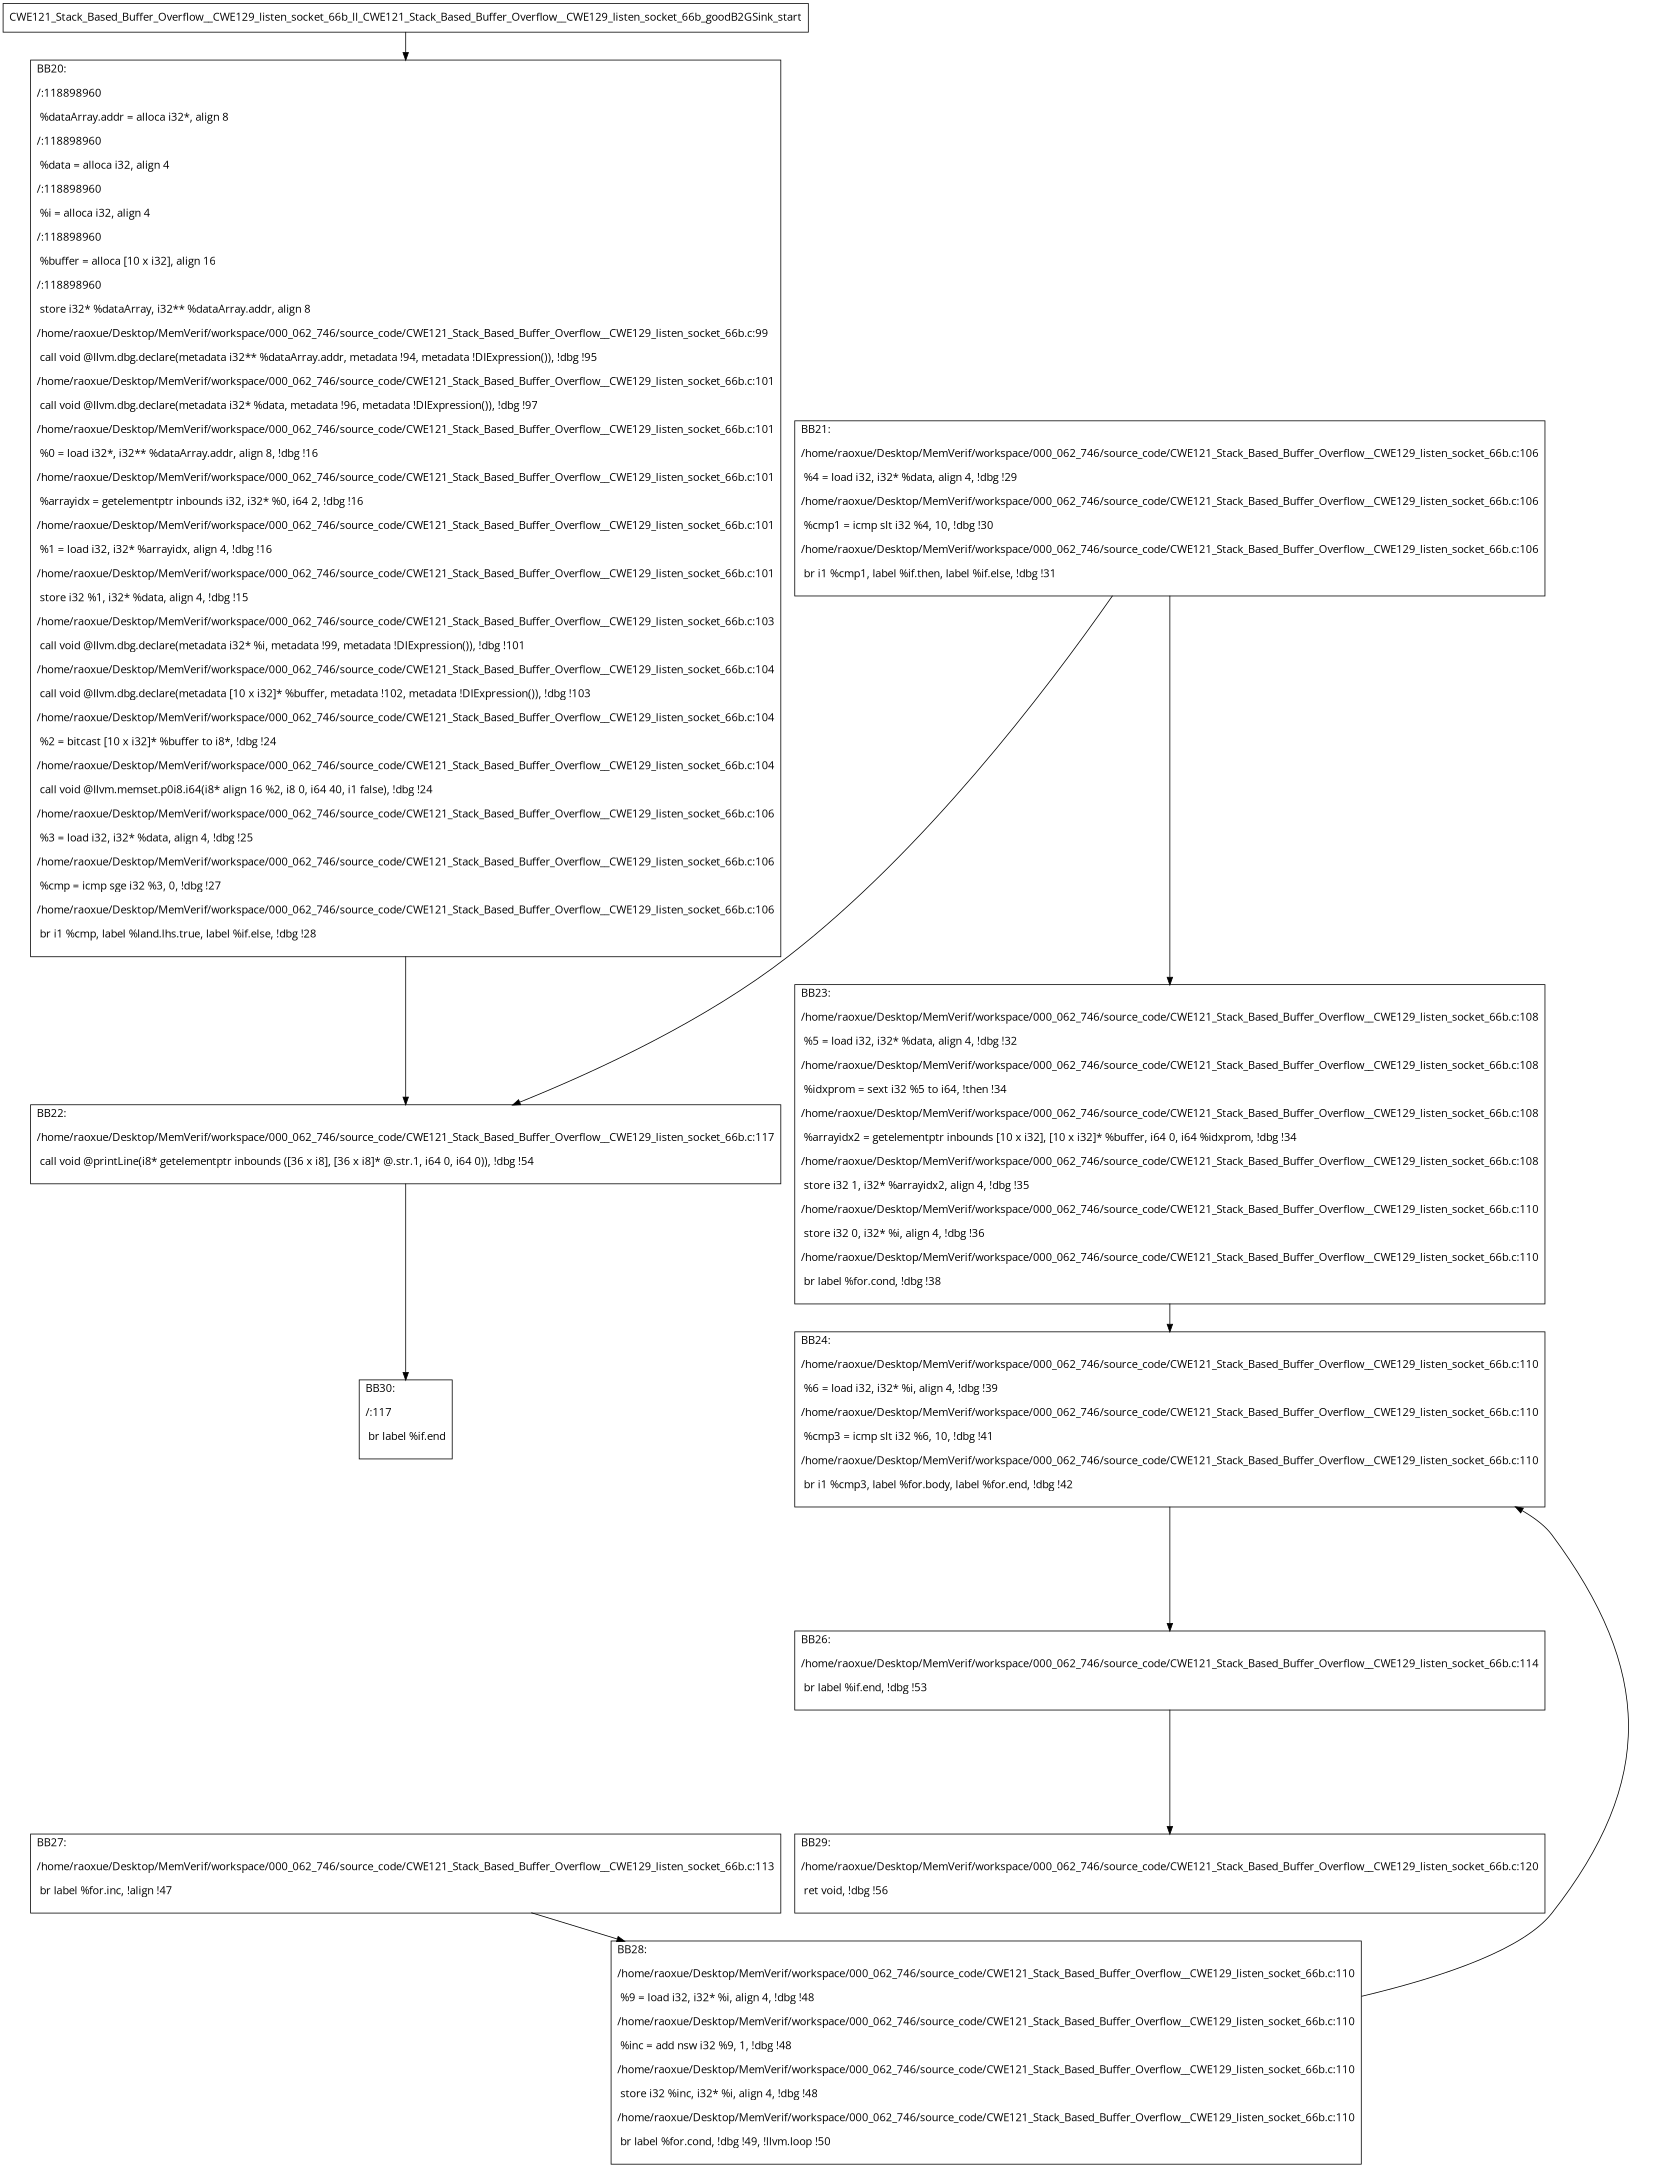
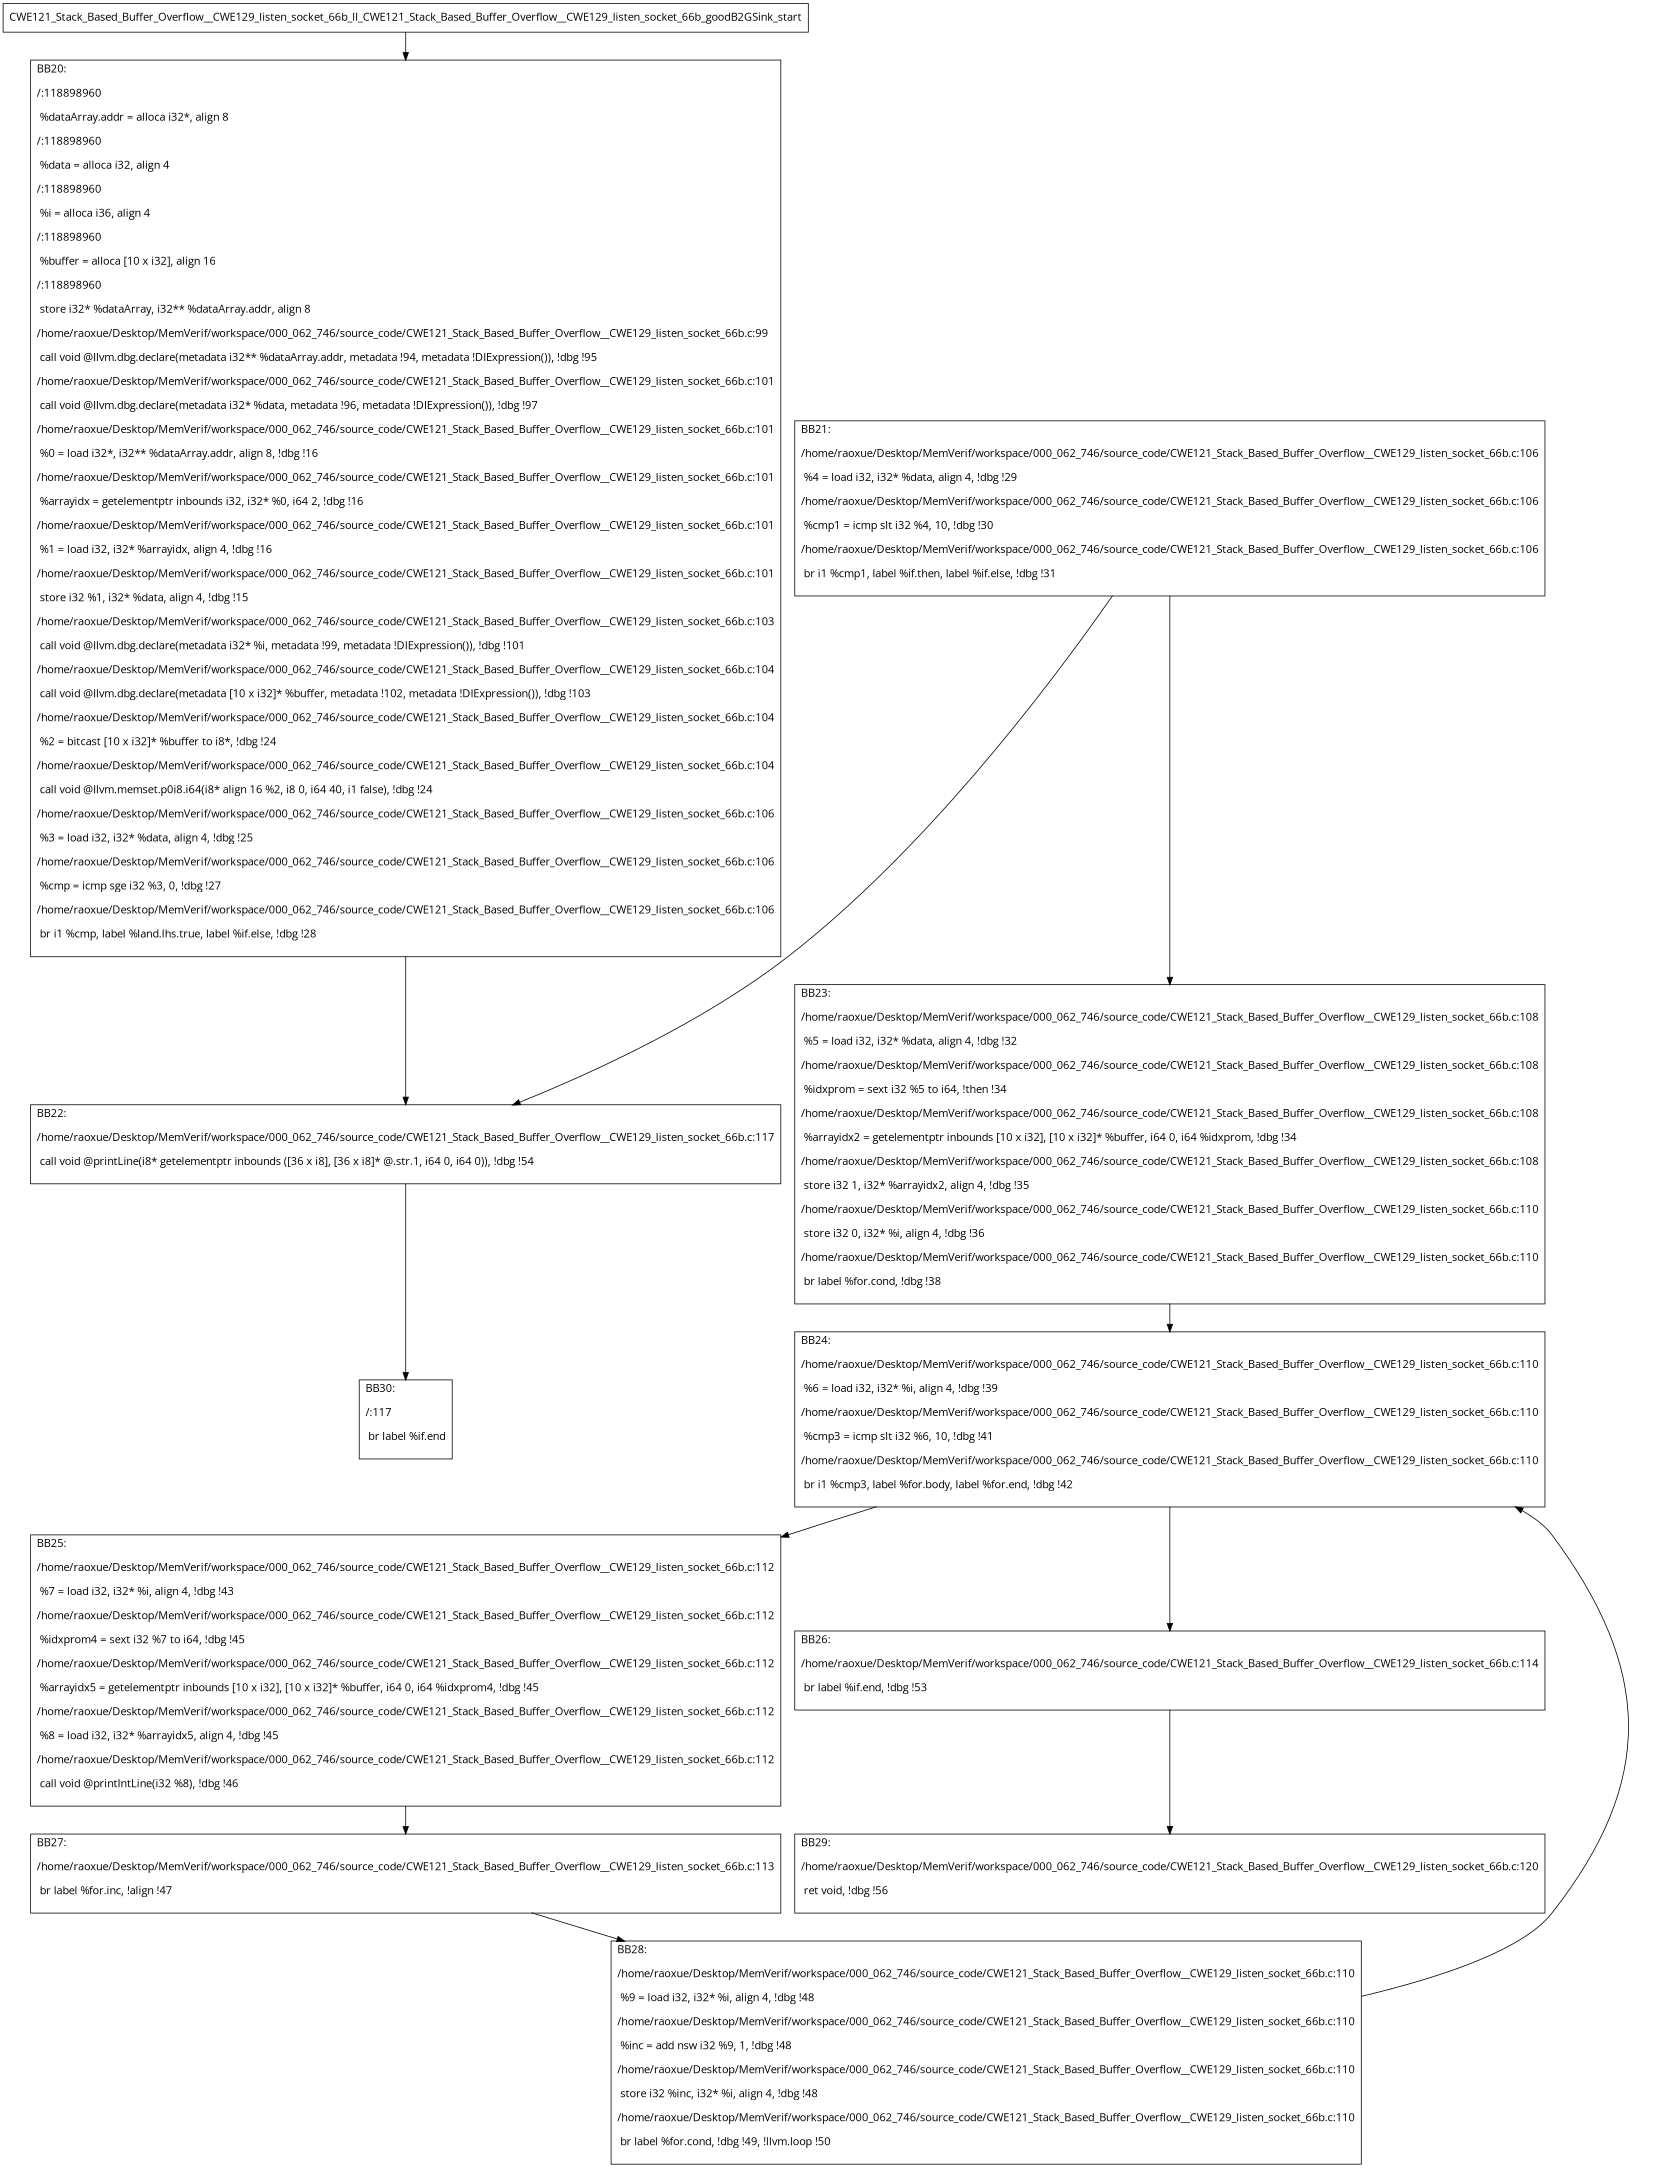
(94, 214) -> (94, 214)
none -> (406, 1671)
